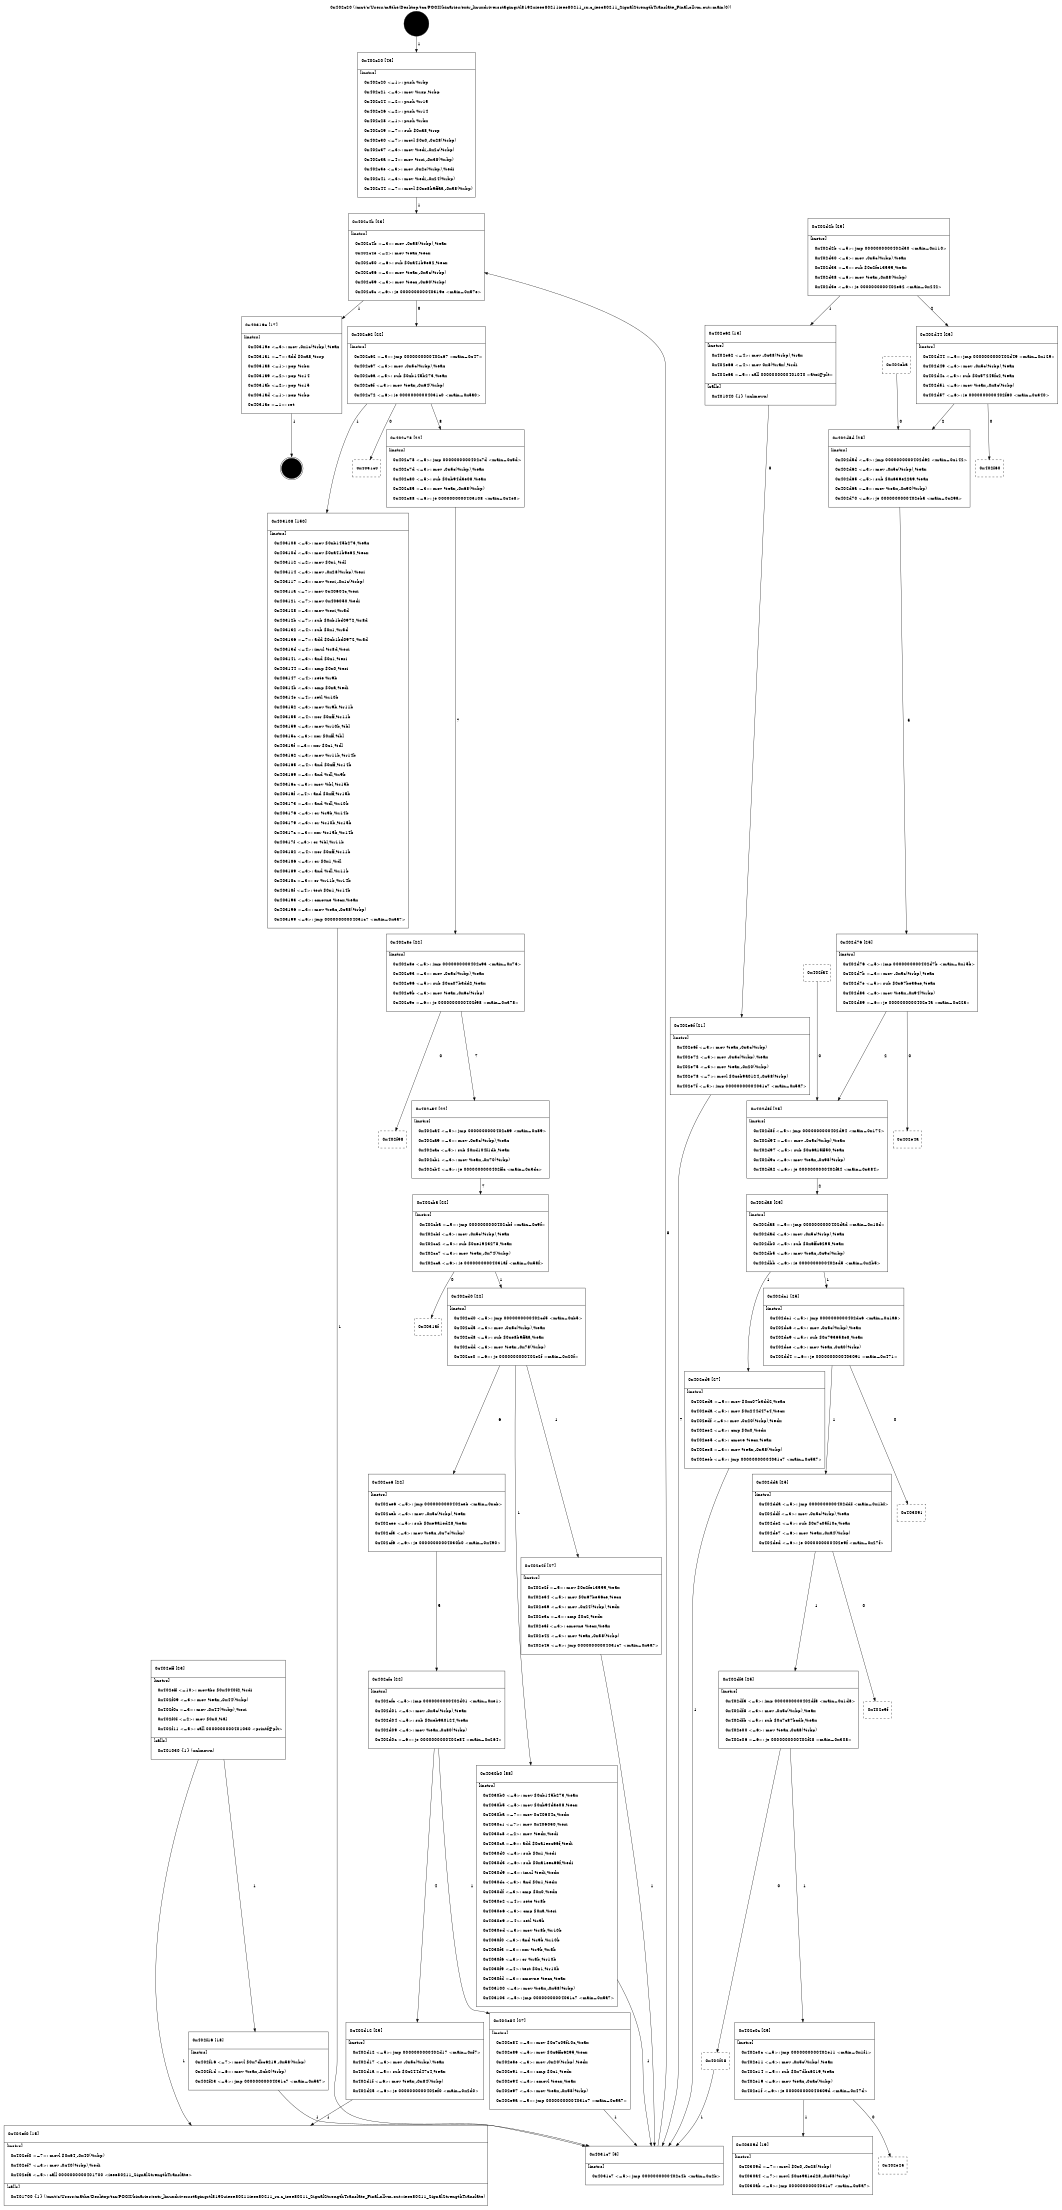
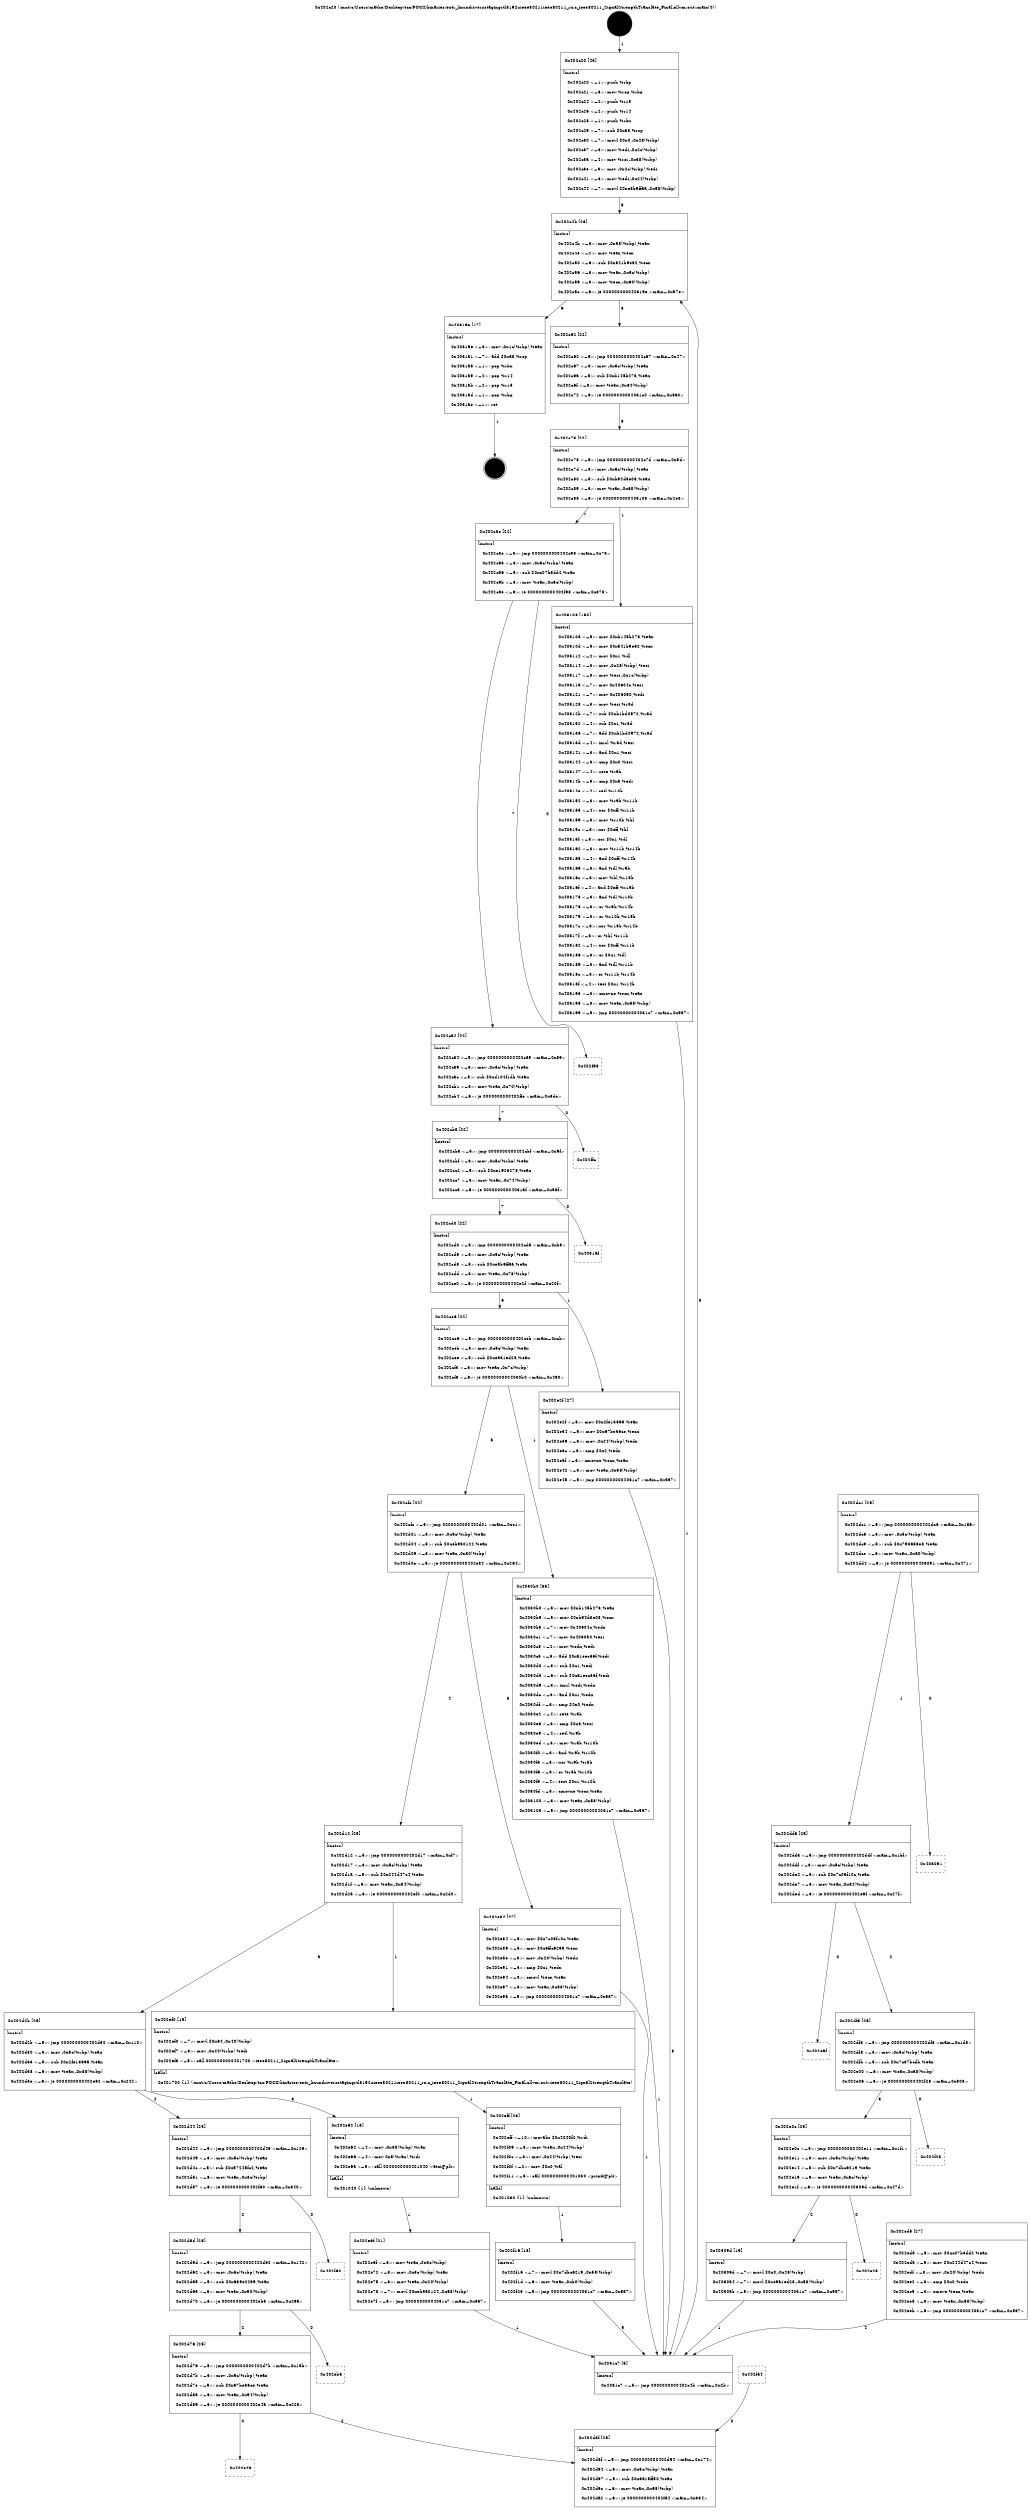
(419, 205) -> (622, 205)
(359, 309) -> (562, 309)
(830, 309) -> (292, 2099)
(897, 400) -> (312, 2334)
(340, 454) -> (620, 555)
(367, 468) -> none
(770, 468) -> (409, 2215)
(908, 721) -> (242, 2328)
none -> (586, 1160)
(817, 1233) -> none
(500, 1280) -> (502, 1207)
(681, 1420) -> (517, 2328)
(517, 1564) -> (530, 1481)
(816, 1606) -> (890, 1957)
(695, 1710) -> (865, 2328)
(471, 1886) -> (508, 1699)
(652, 1886) -> (672, 2051)
(804, 1886) -> (879, 2099)
(158, 1942) -> (469, 2101)
none -> (235, 1957)
(702, 2110) -> (716, 2327)
(317, 2117) -> (622, 2328)
(806, 2117) -> (811, 2215)
